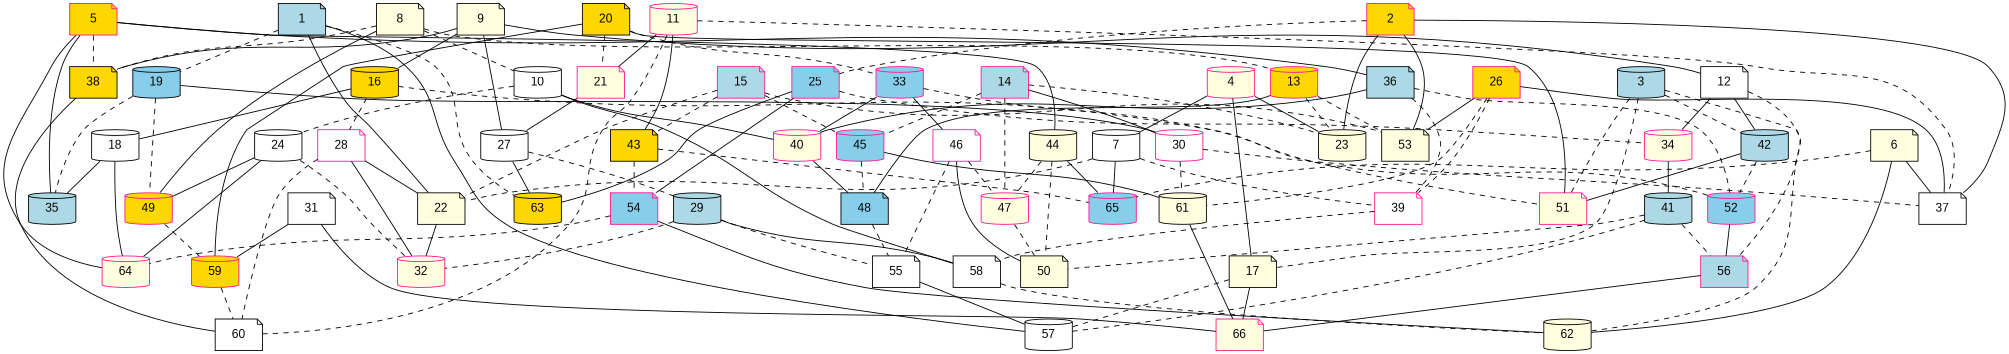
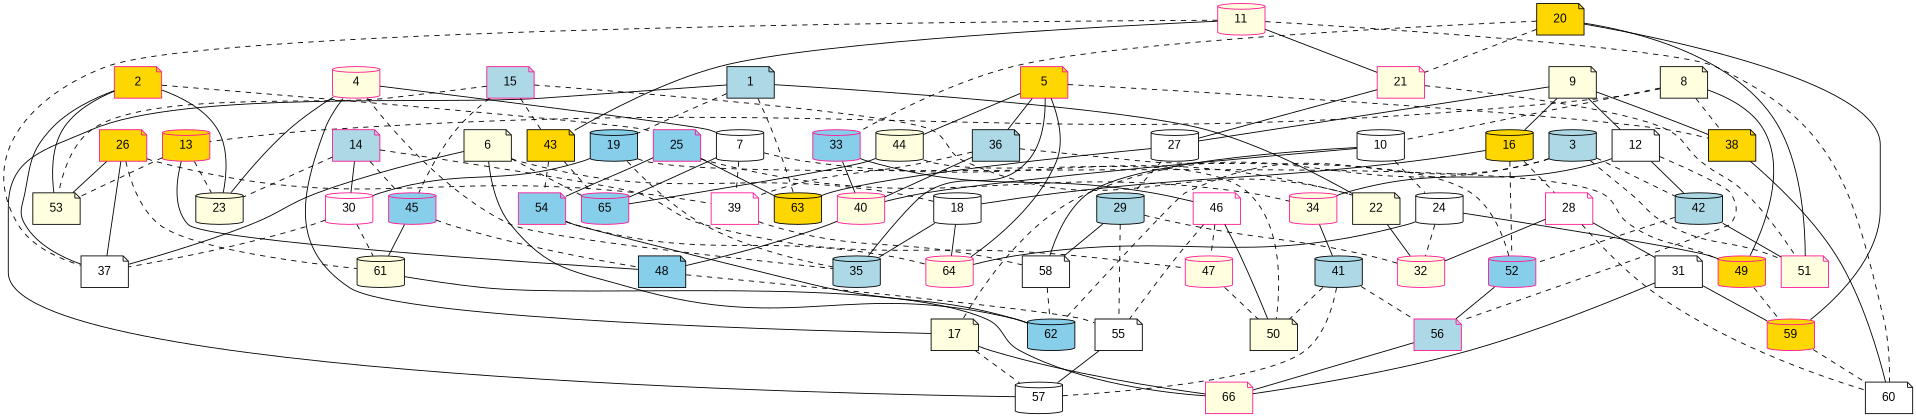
(1233, 136) -> (1636, 119)
(391, 177) -> (1636, 247)
(1027, 179) -> none
none -> (711, 183)
none -> (576, 238)
(1568, 335) -> (1051, 335)
